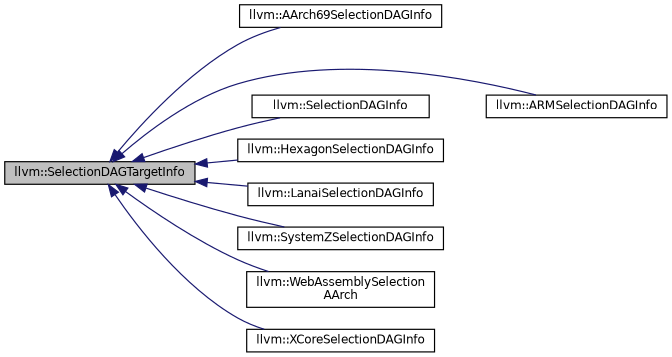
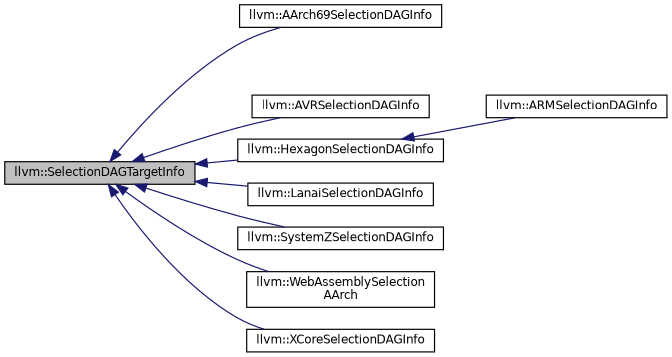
(319, 70) -> (464, 127)
(341, 106) -> (341, 106)
